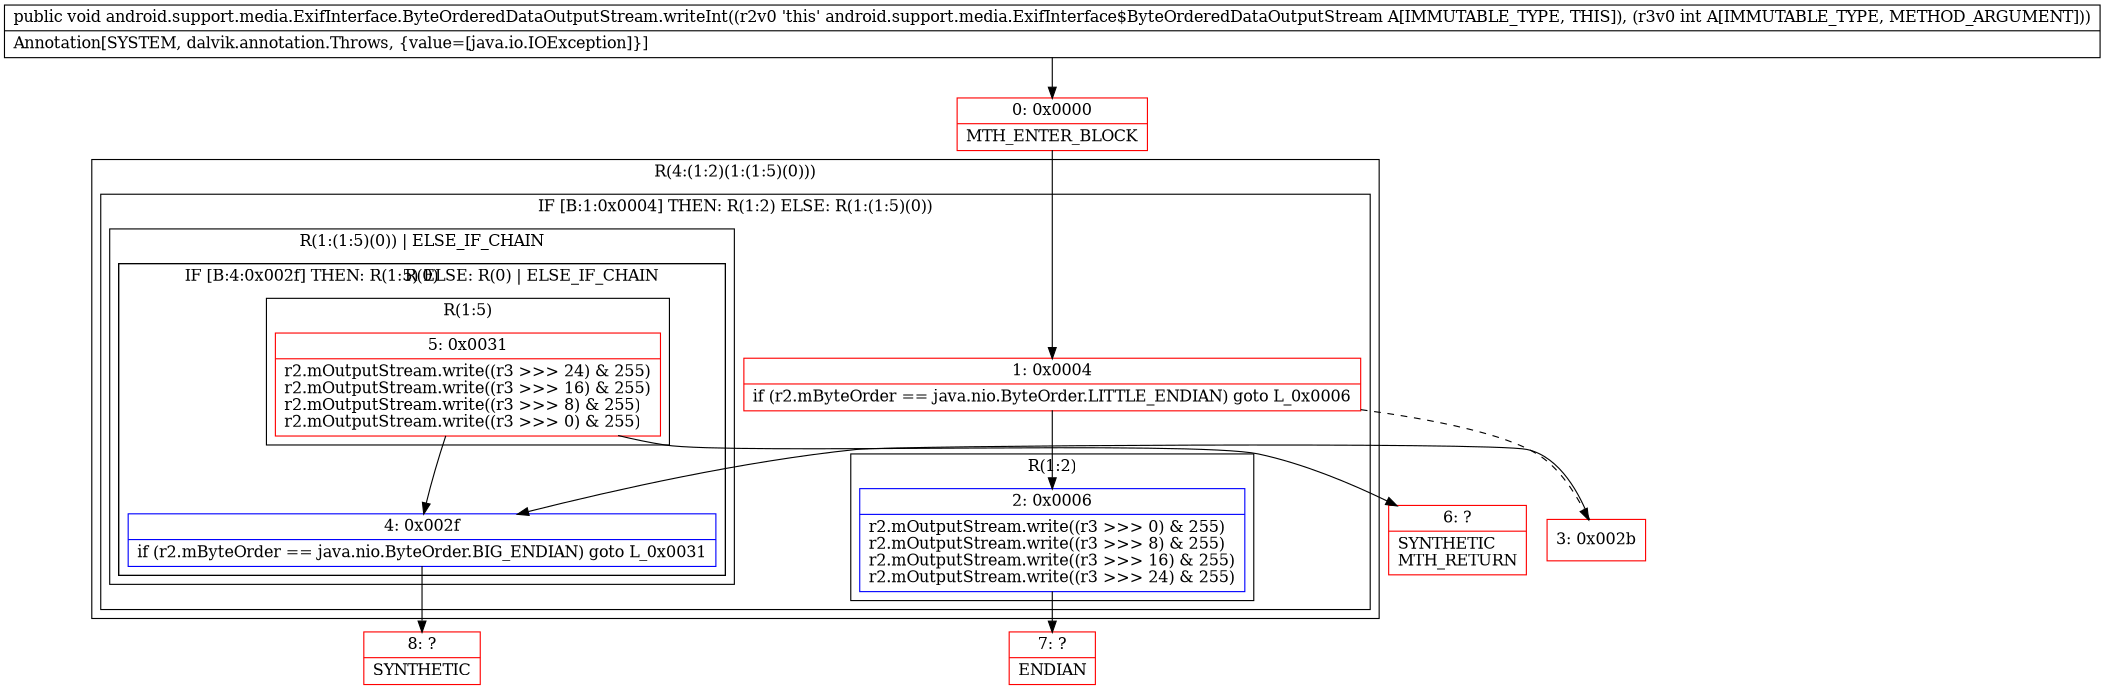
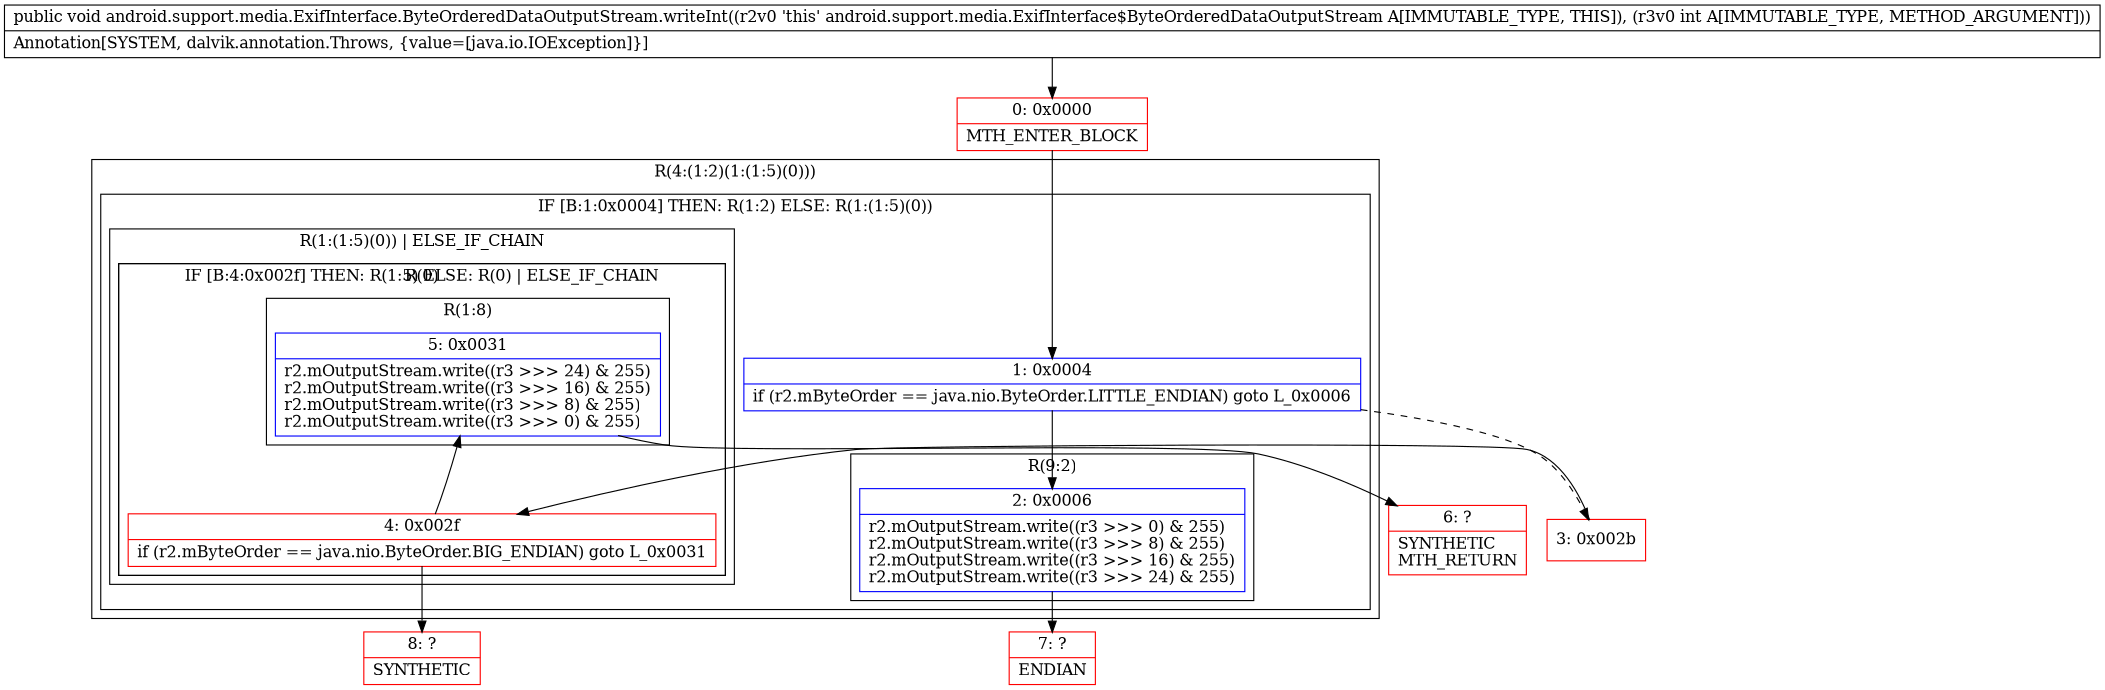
(468, 311) -> (468, 311)
(468, 385) -> (468, 385)
(1052, 385) -> (1052, 385)
(1052, 467) -> (1052, 467)
(435, 469) -> (447, 481)
(422, 540) -> (422, 540)
